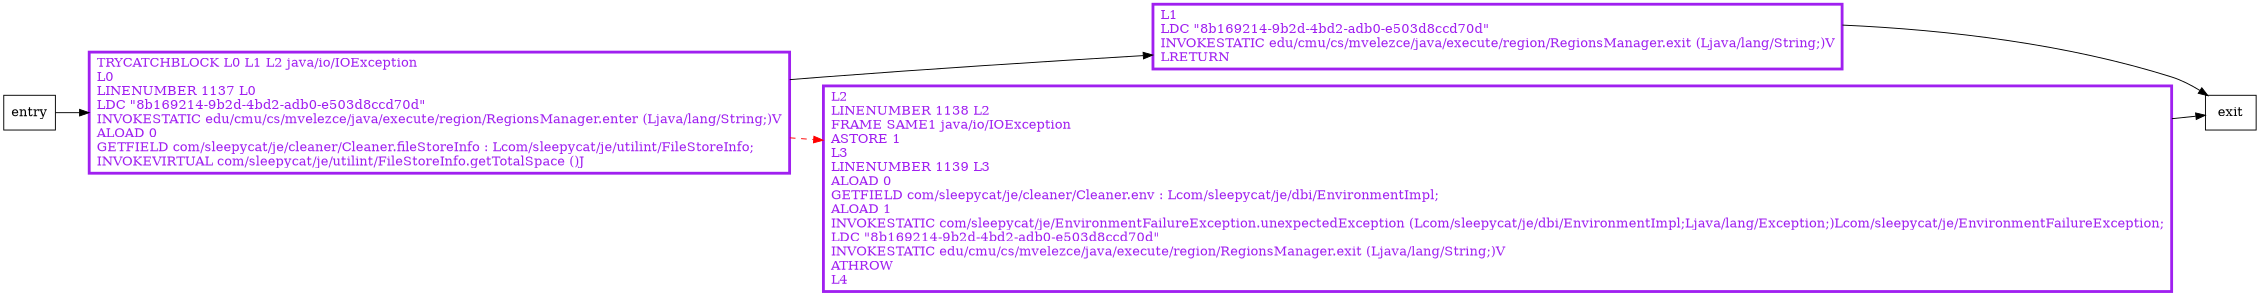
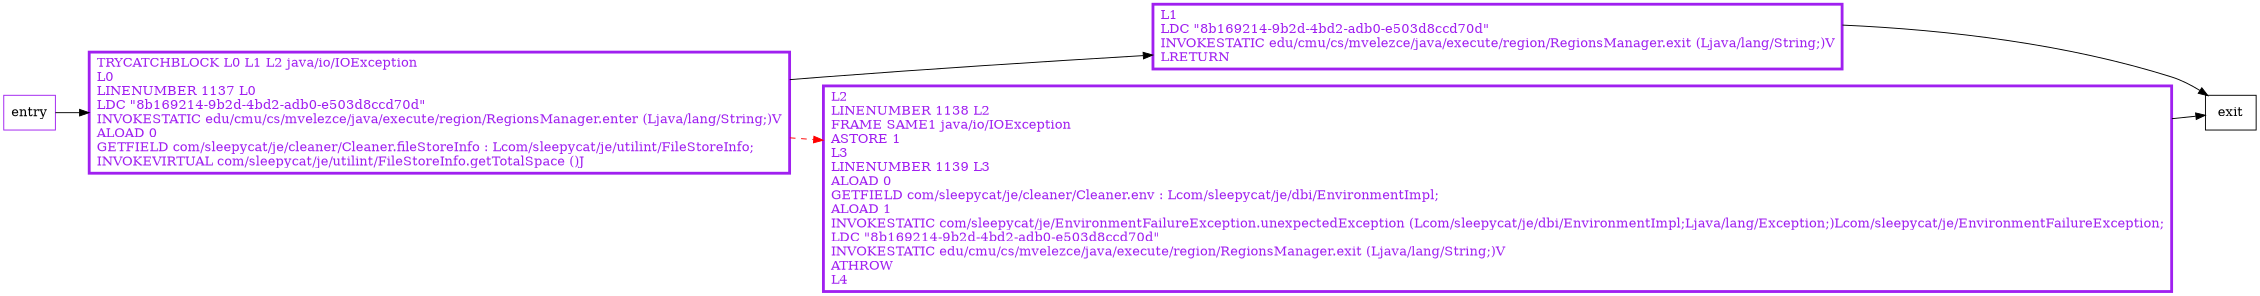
(30, 113) -> (30, 113)
